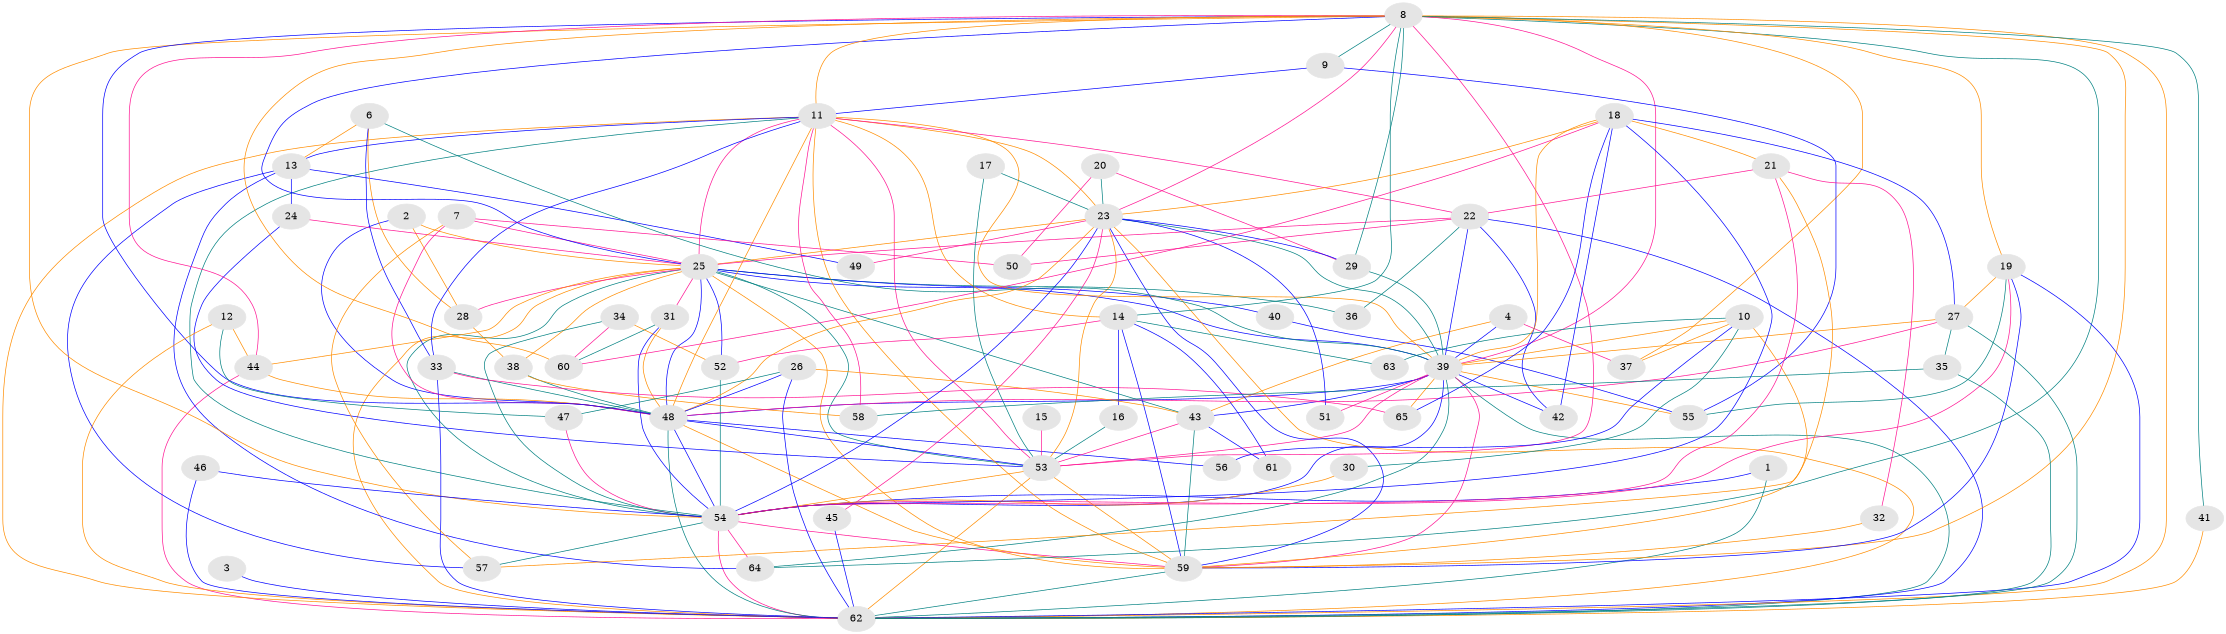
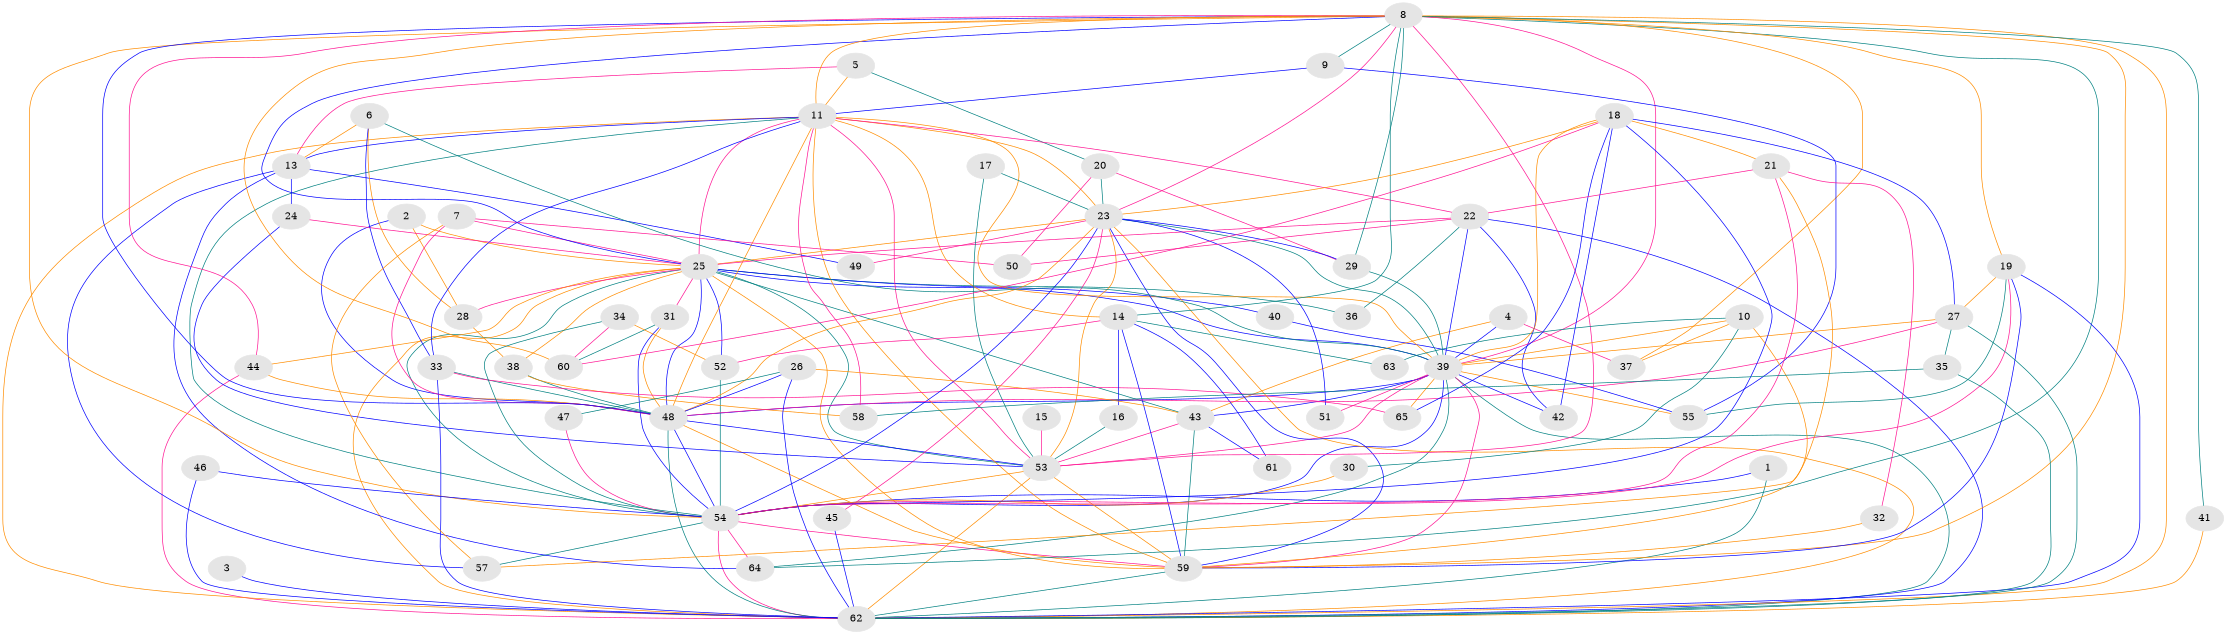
none -> (856, 66)
(227, 317) -> none
(1222, 468) -> none
